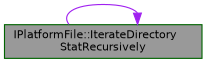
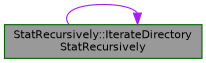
(103, 42) -> (103, 42)
